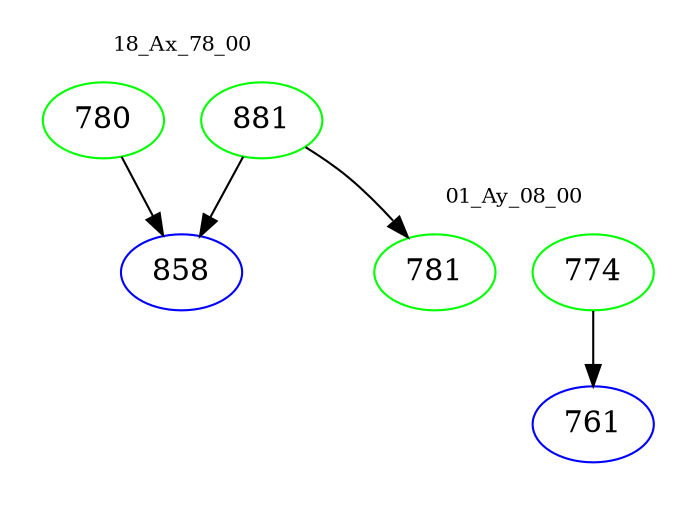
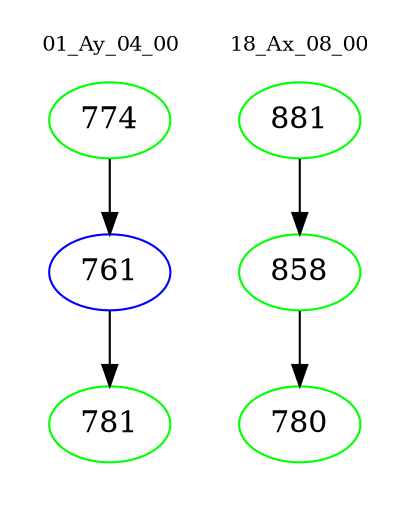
(183, 45) -> (300, 45)
(137, 186) -> (300, 338)
(514, 197) -> (111, 45)
(371, 198) -> (110, 338)
(182, 272) -> (300, 272)
